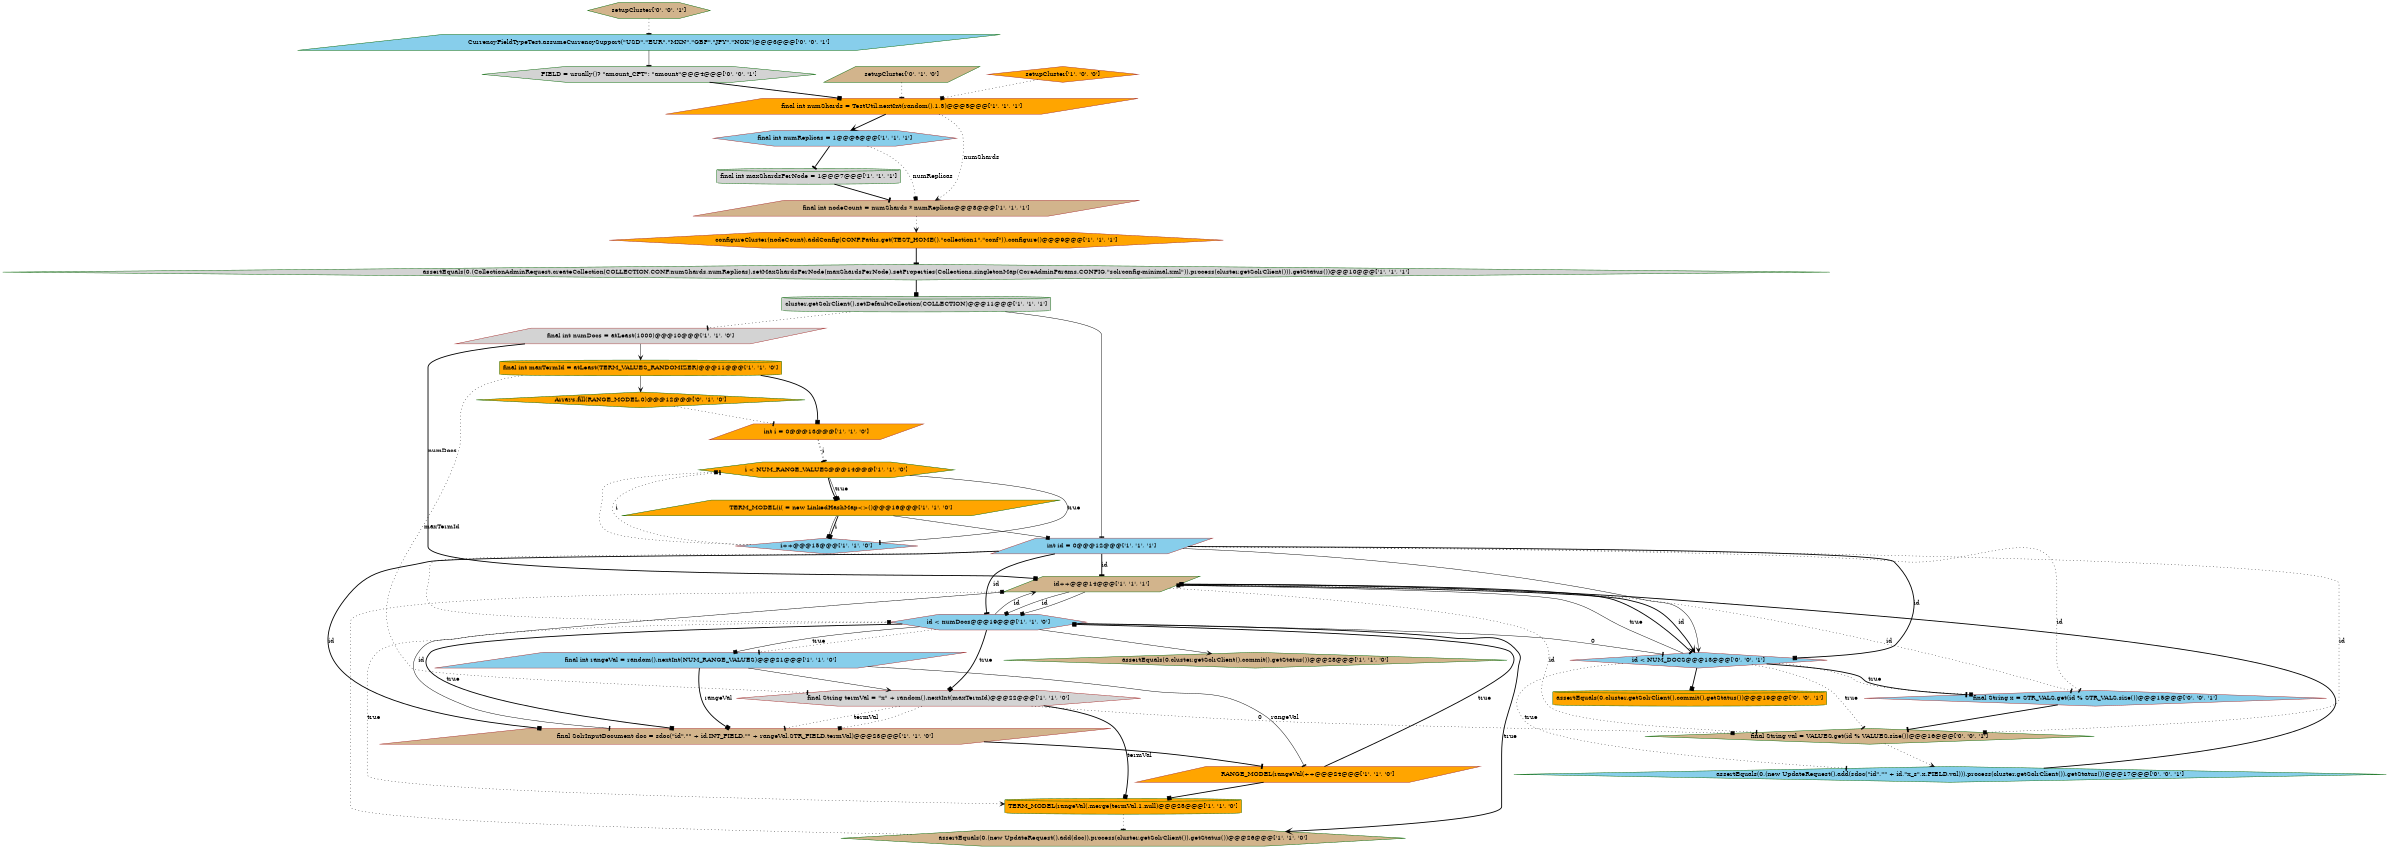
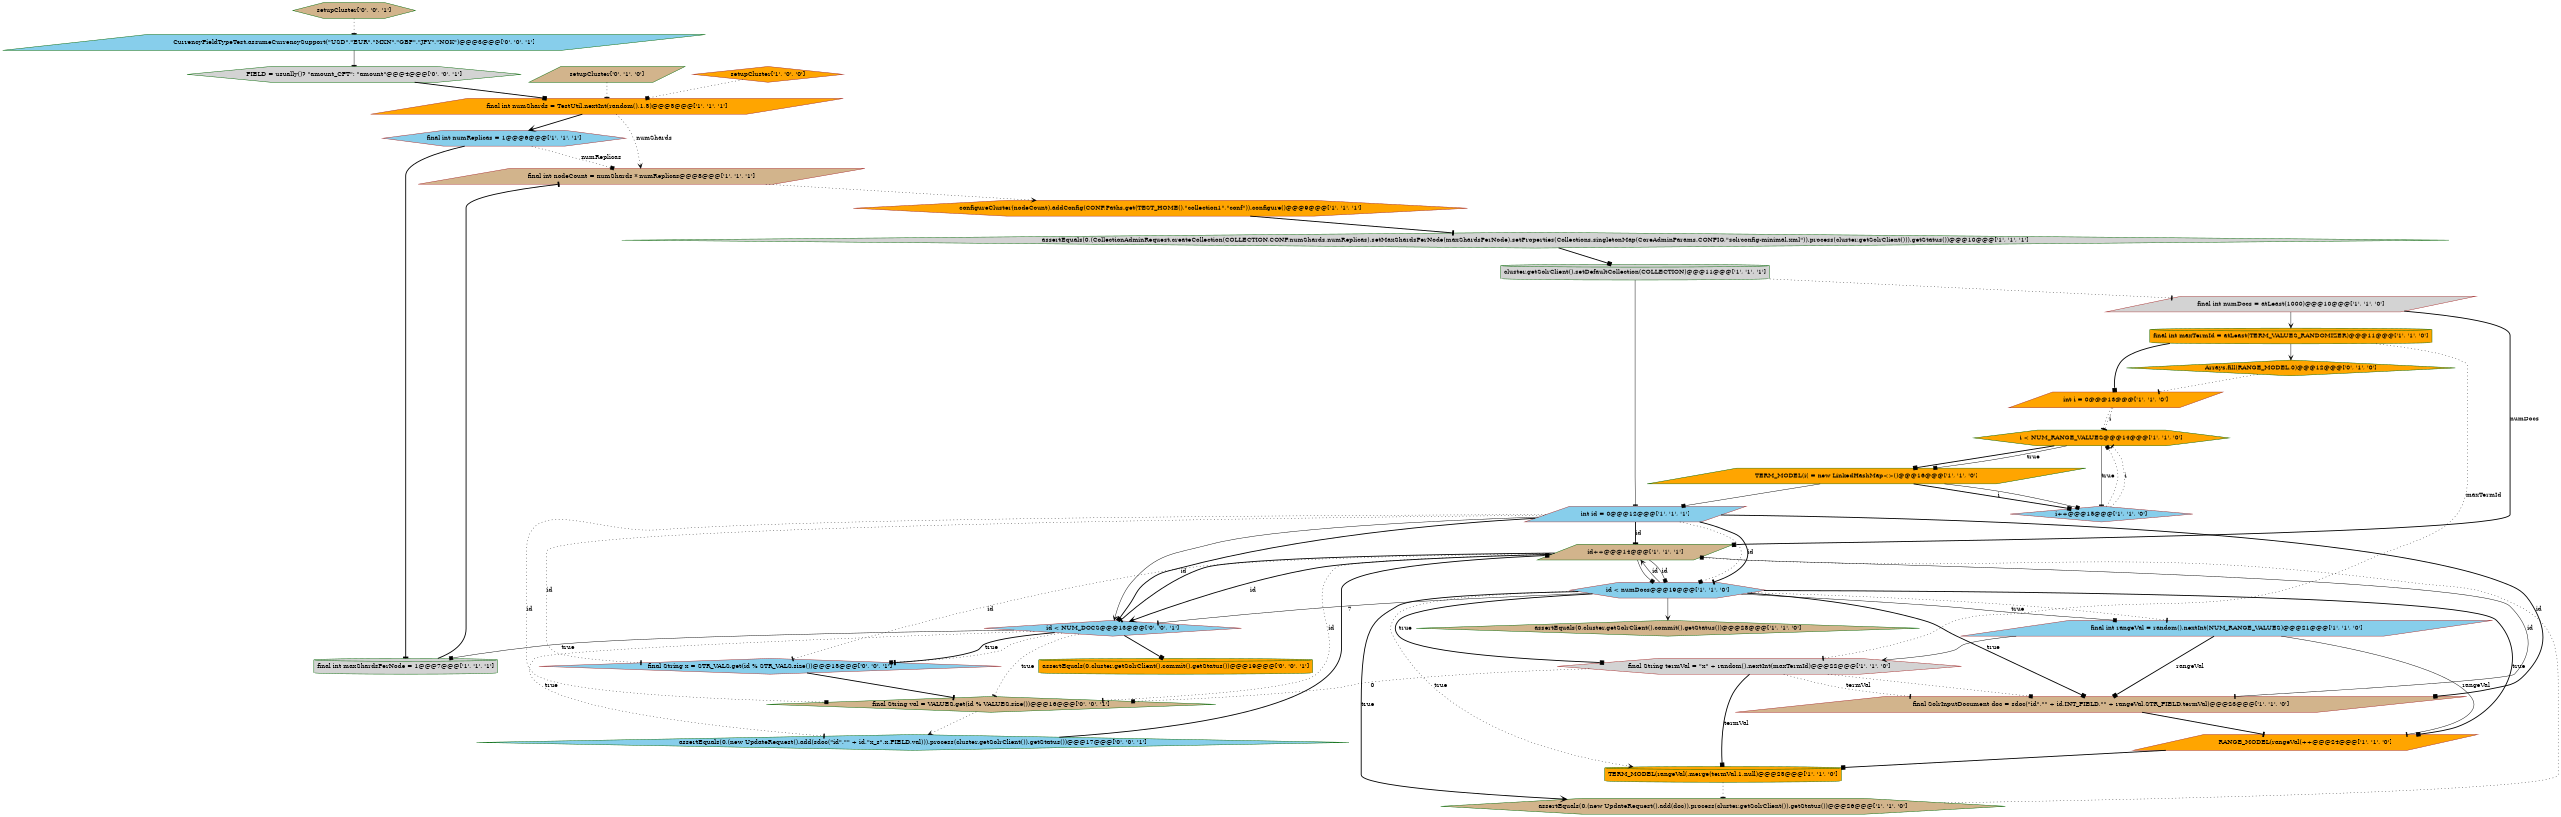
(1502, 594) -> (733, 636)
(1409, 638) -> (2217, 596)
(1593, 641) -> (1350, 609)
